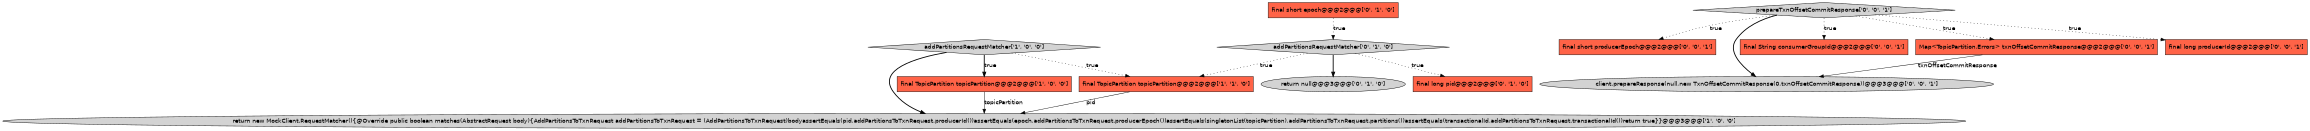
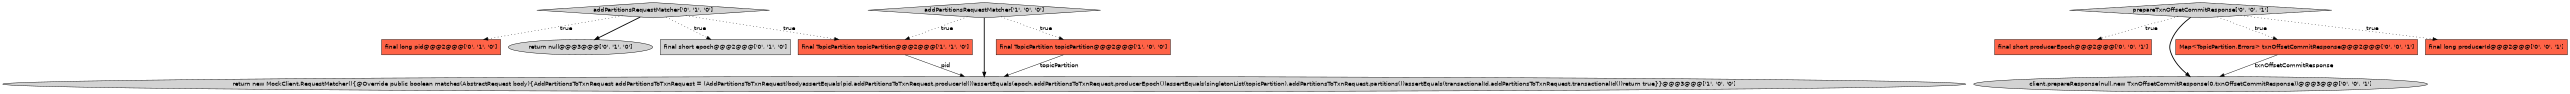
(1333, 10) -> (725, 47)
(1333, 27) -> (687, 27)
(1824, 47) -> none
(984, 64) -> (1030, 27)
